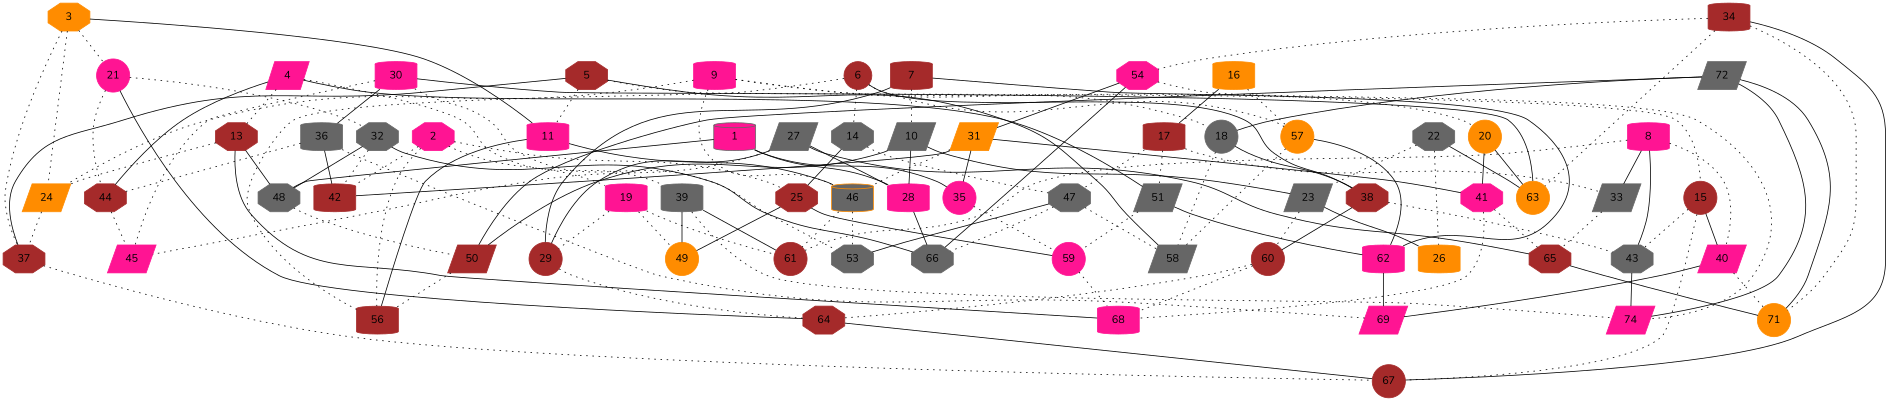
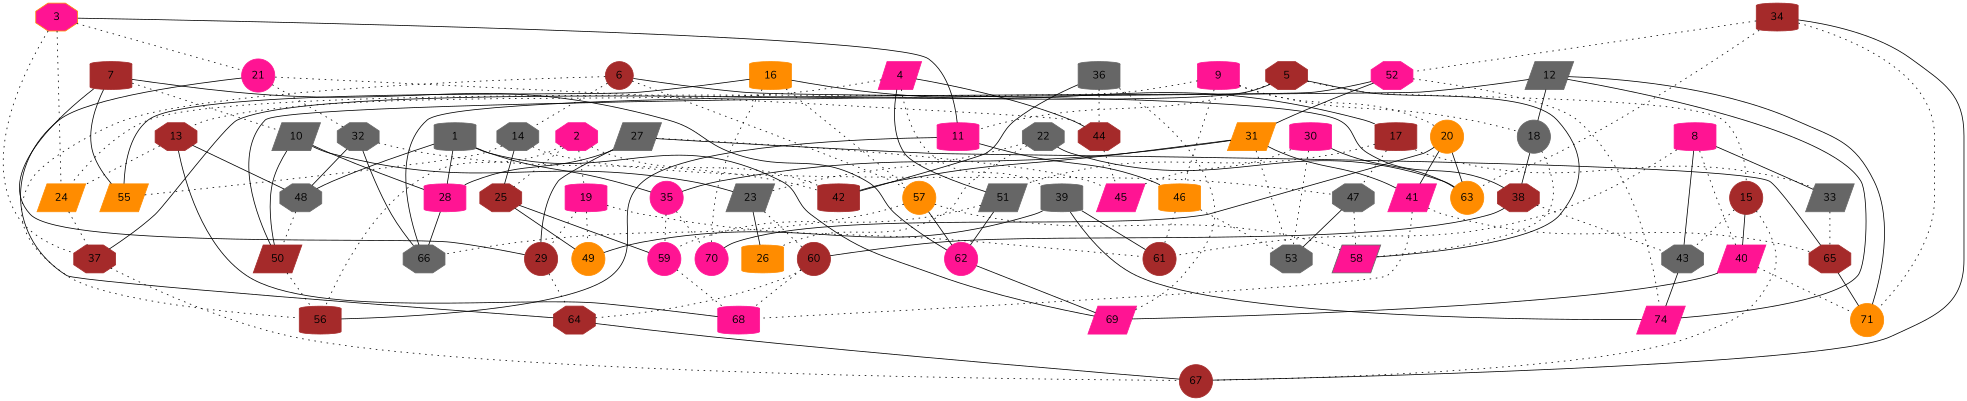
(69, 17) -> (57, 17)
(1138, 76) -> (1392, 76)
(1722, 76) -> (1549, 76)
(364, 102) -> none
(735, 137) -> (455, 137)
(925, 161) -> (1273, 202)
none -> (795, 194)
none -> (124, 198)
(852, 198) -> (1180, 198)
(1482, 198) -> (1412, 198)
(1002, 230) -> (675, 232)
none -> (712, 259)
(1173, 259) -> (1356, 259)
(1383, 259) -> (961, 259)
(1187, 300) -> (1311, 308)
